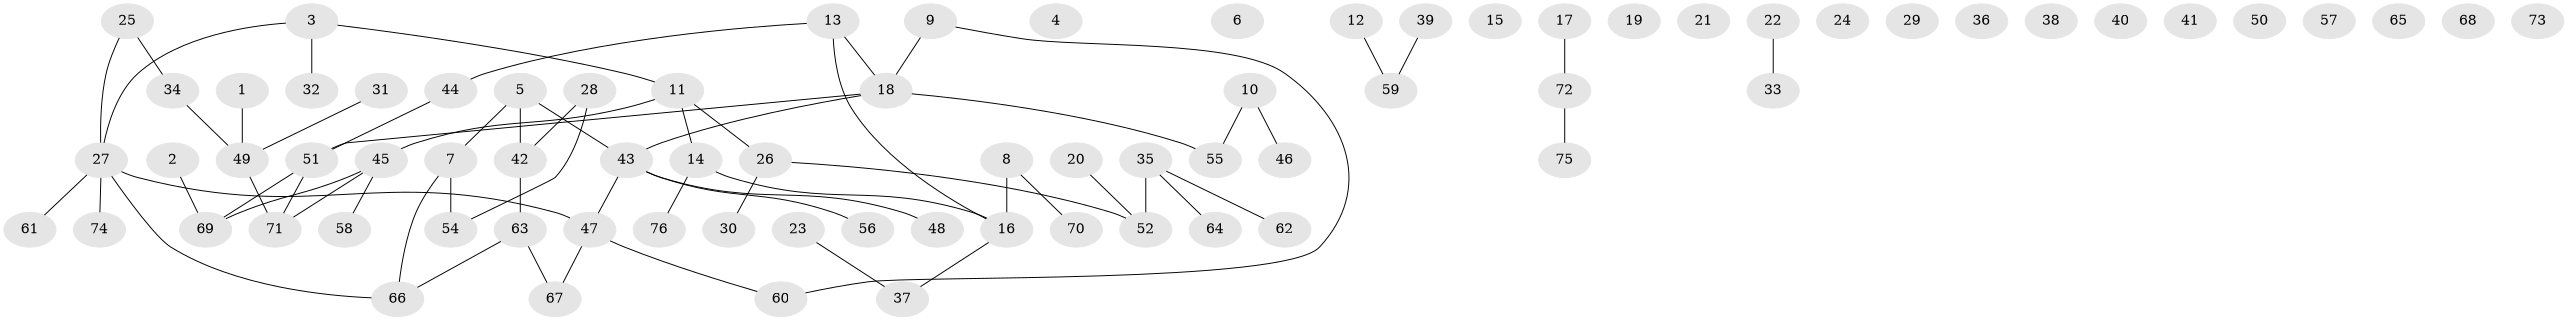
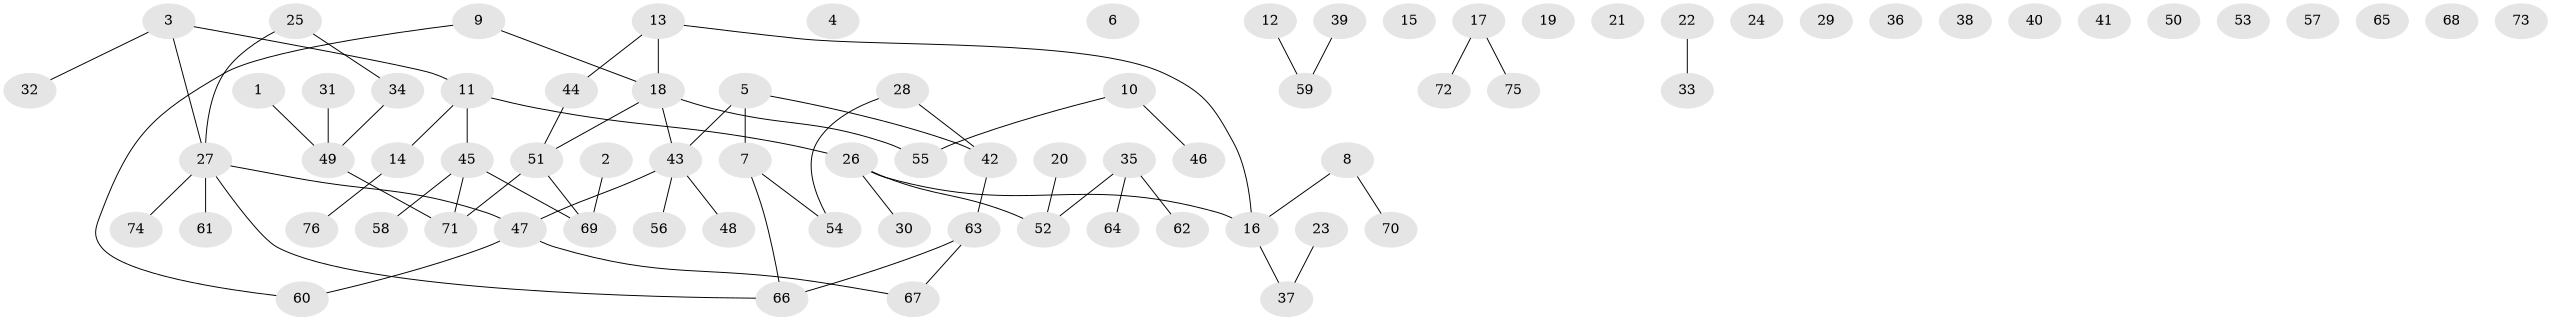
none -> (2243, 21)
(1565, 126) -> (1496, 56)
(858, 195) -> (1043, 195)
